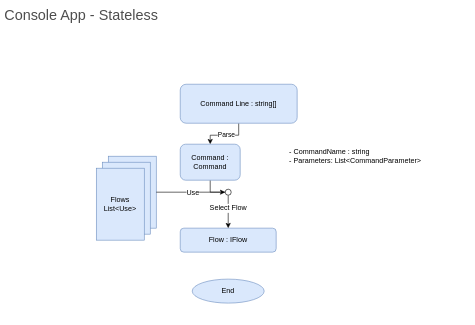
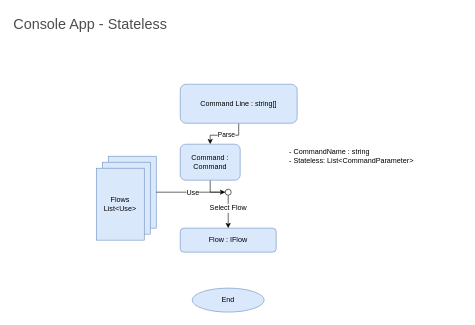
(228, 15) -> (237, 24)
(358, 156) -> (355, 156)
(228, 291) -> (228, 300)
